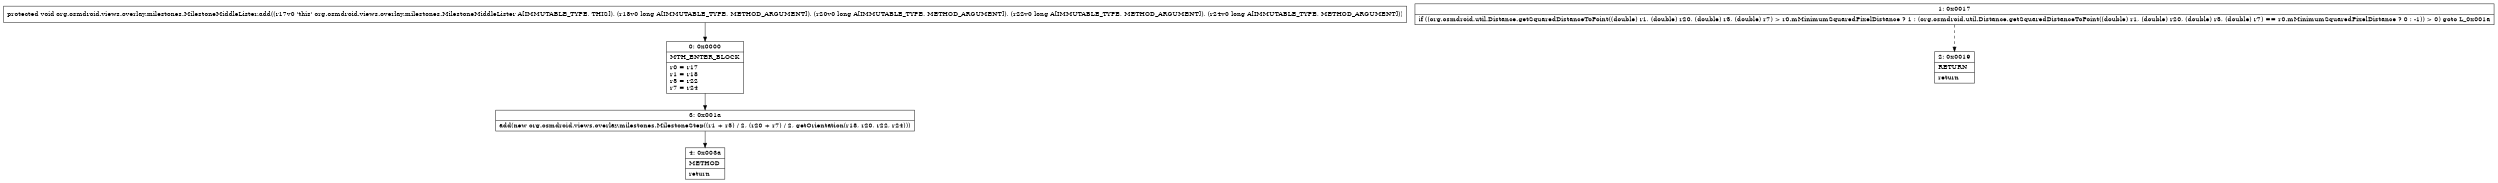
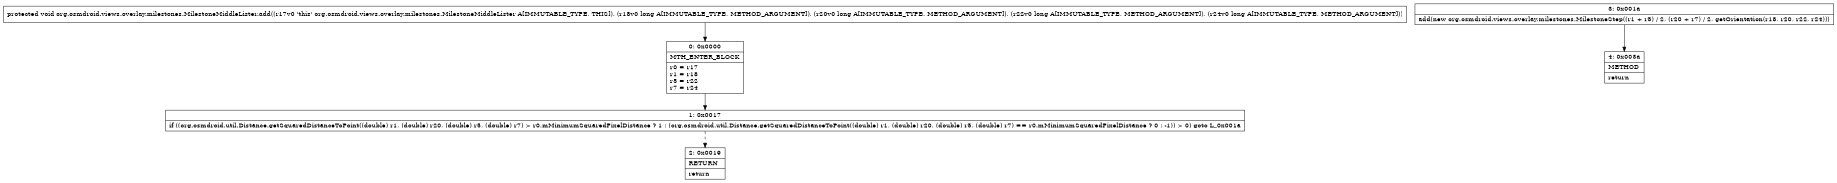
(705, 99) -> (705, 99)
